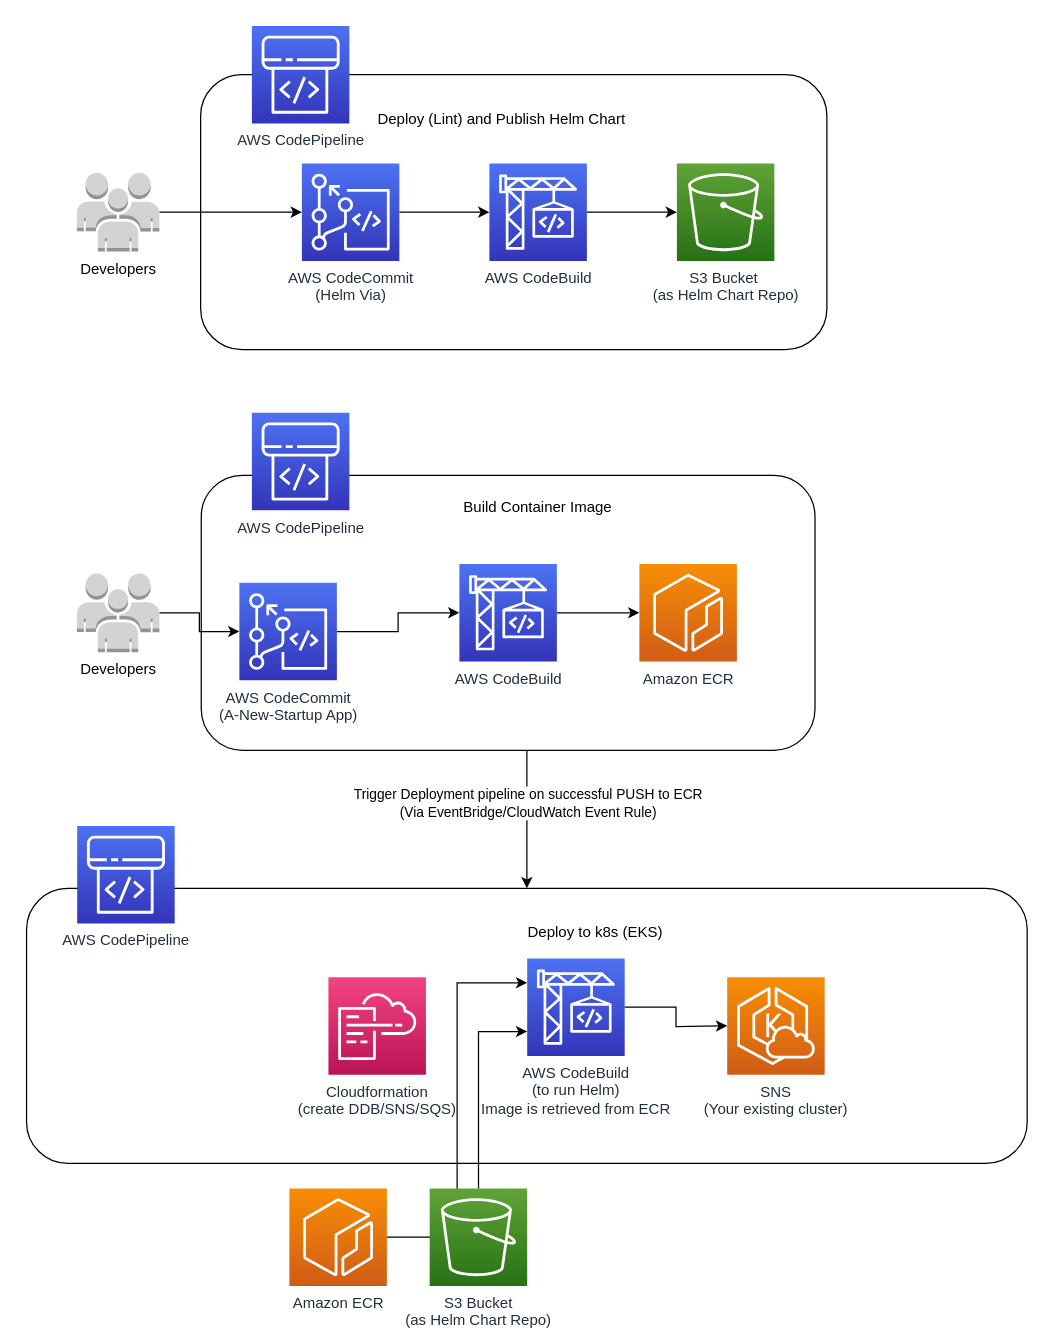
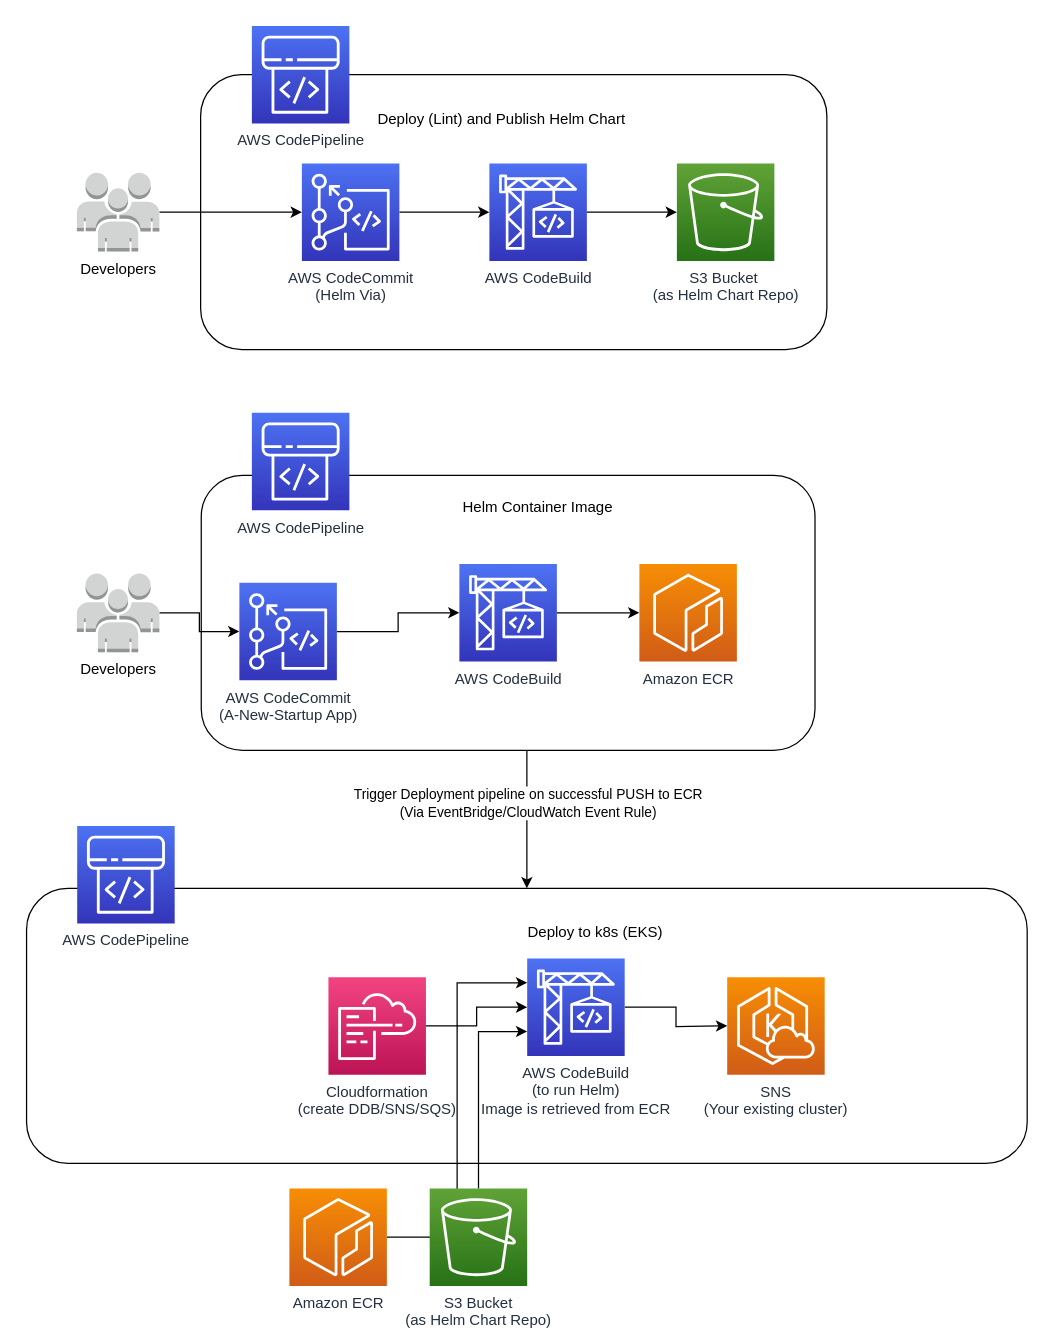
(538, 507) -> (538, 507)
none -> (477, 1020)
